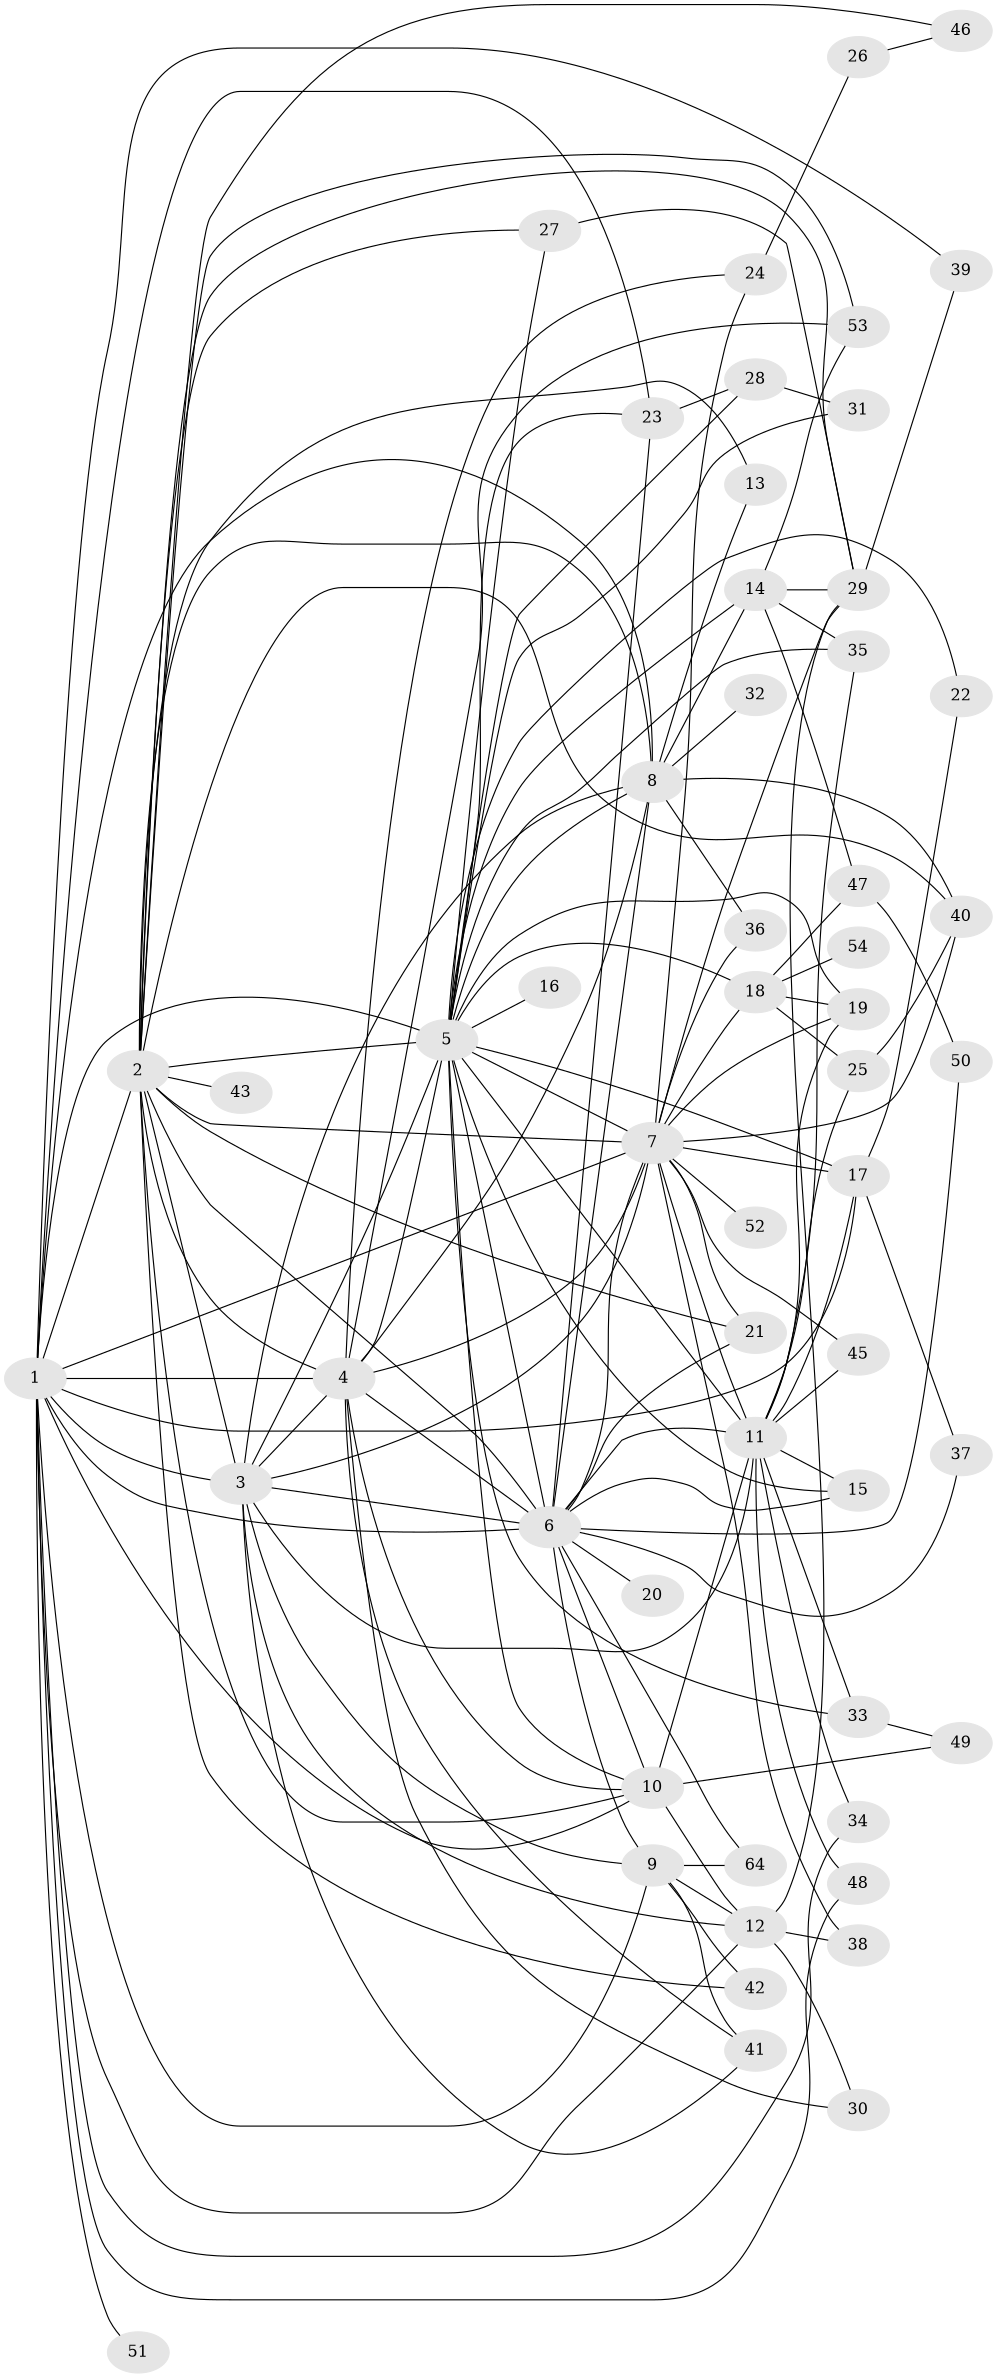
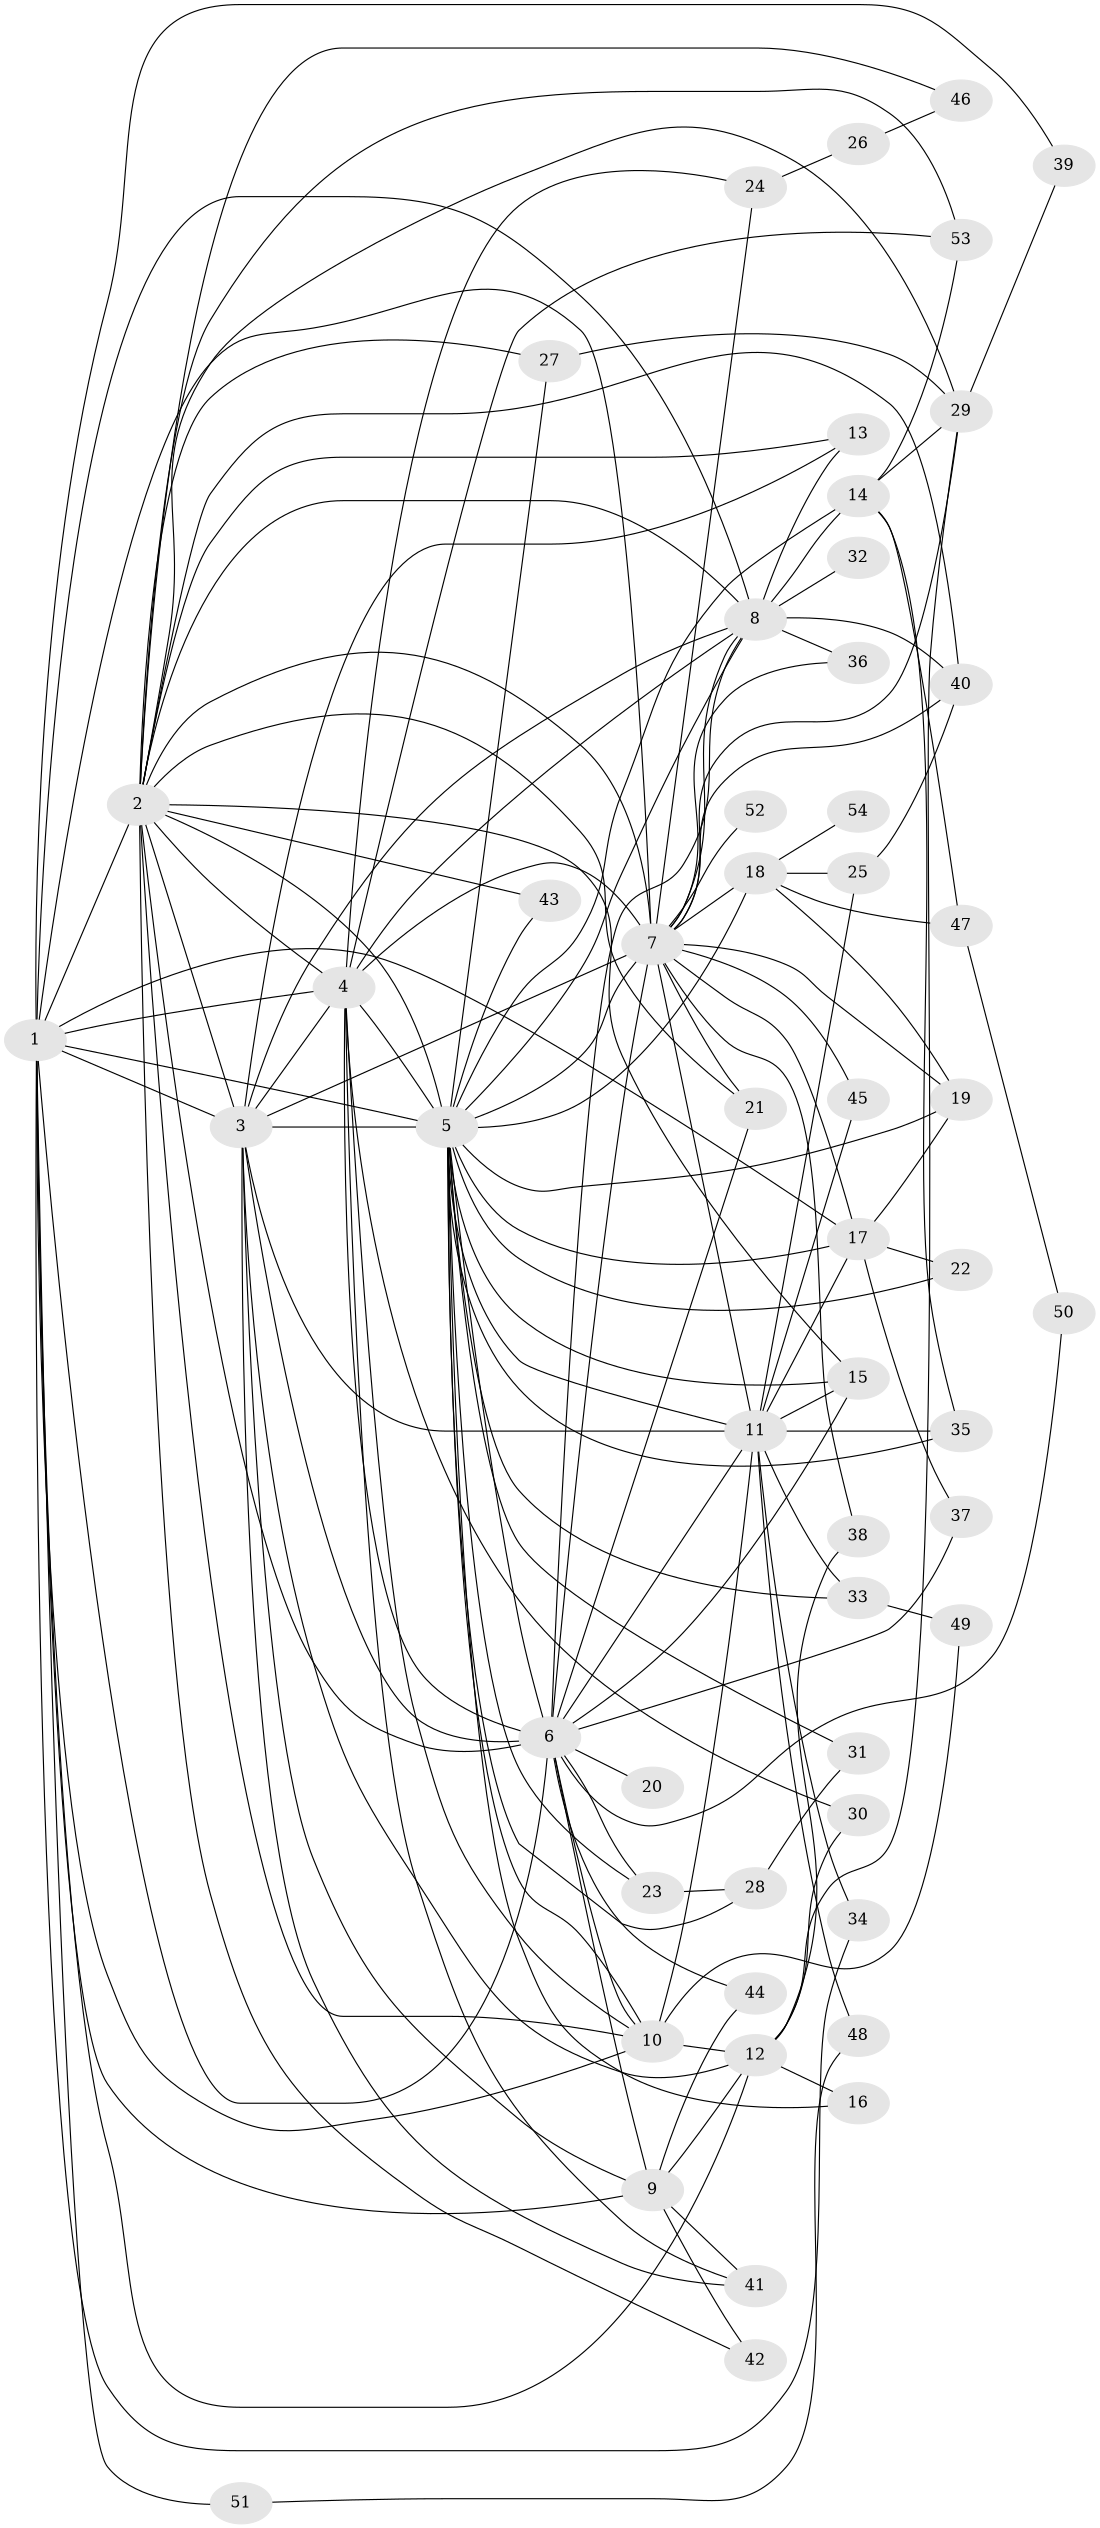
(126, 411) -> none
none -> (370, 611)
none -> (704, 782)
none -> (489, 1000)
none -> (616, 1036)
(799, 1251) -> (912, 1171)
(756, 1865) -> (756, 1993)
none -> (807, 2079)
(185, 2298) -> (746, 2496)
